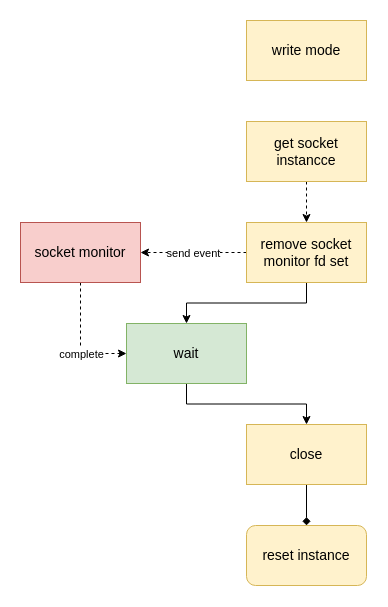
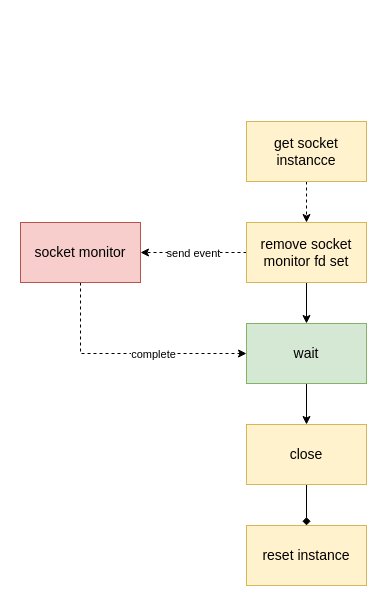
(307, 51) -> none
(187, 354) -> (307, 354)
(307, 556) -> (307, 556)
